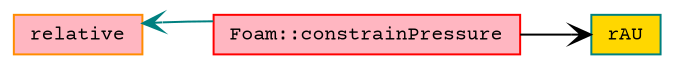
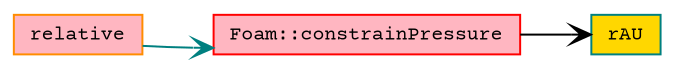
(188, 22) -> (168, 47)
